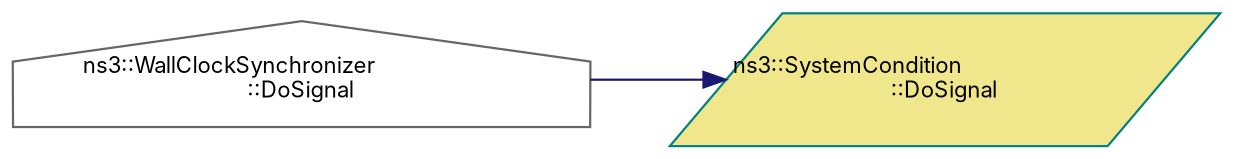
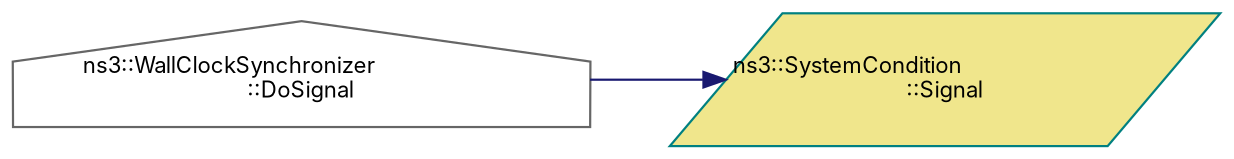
(945, 80) -> (945, 80)
